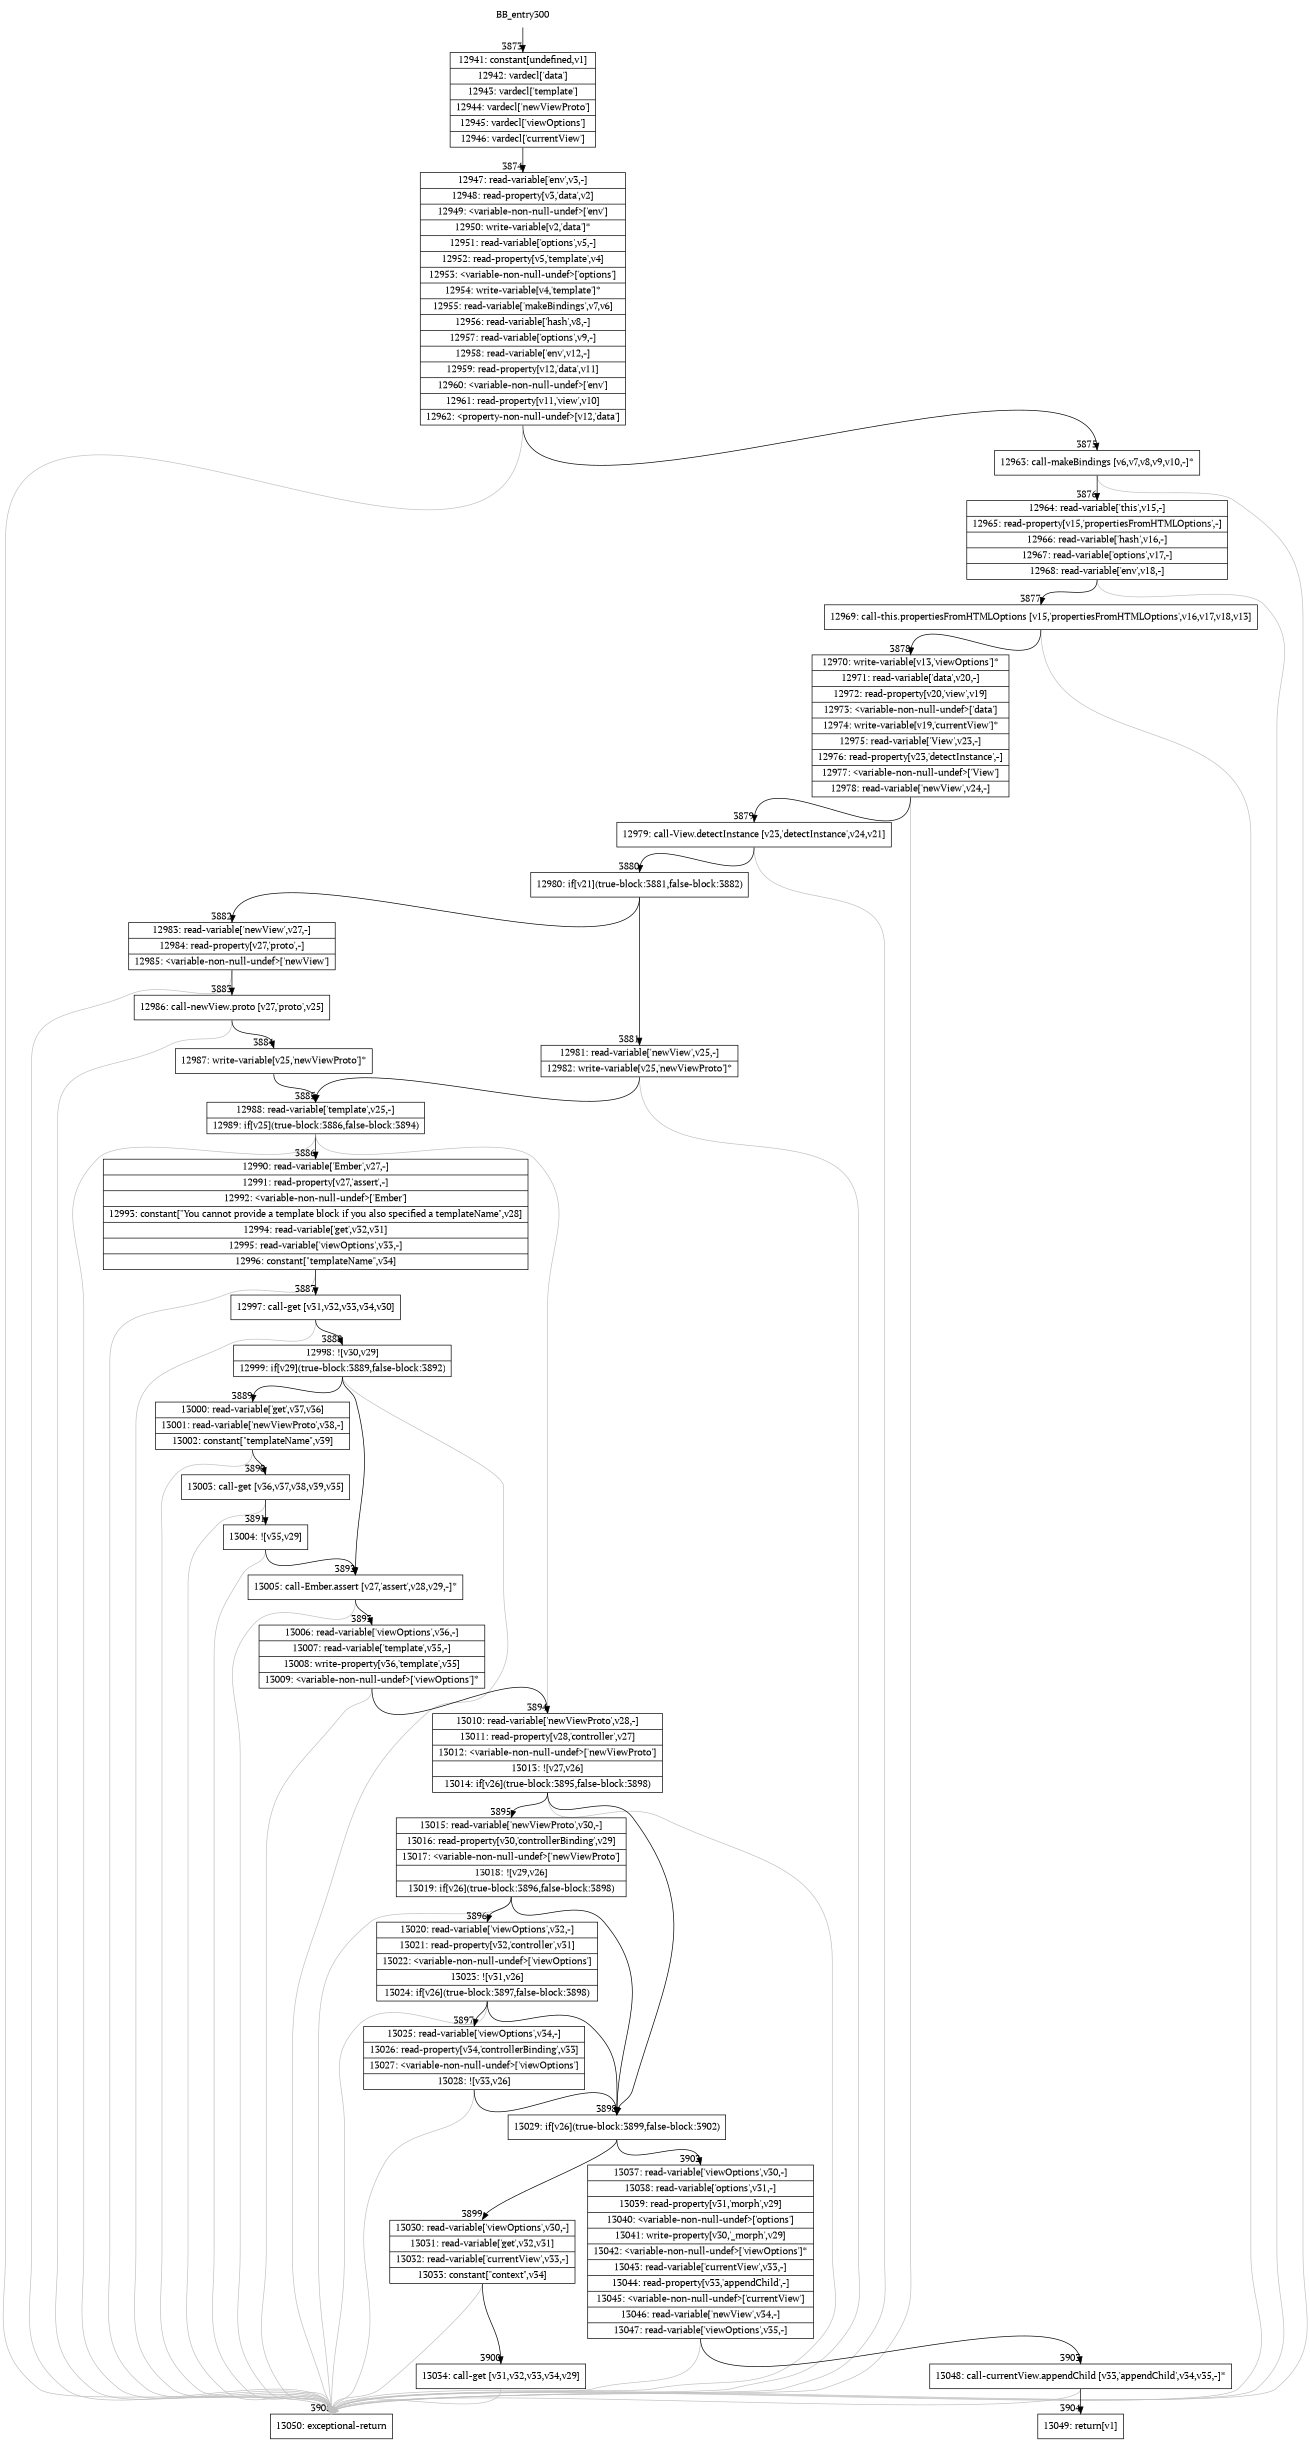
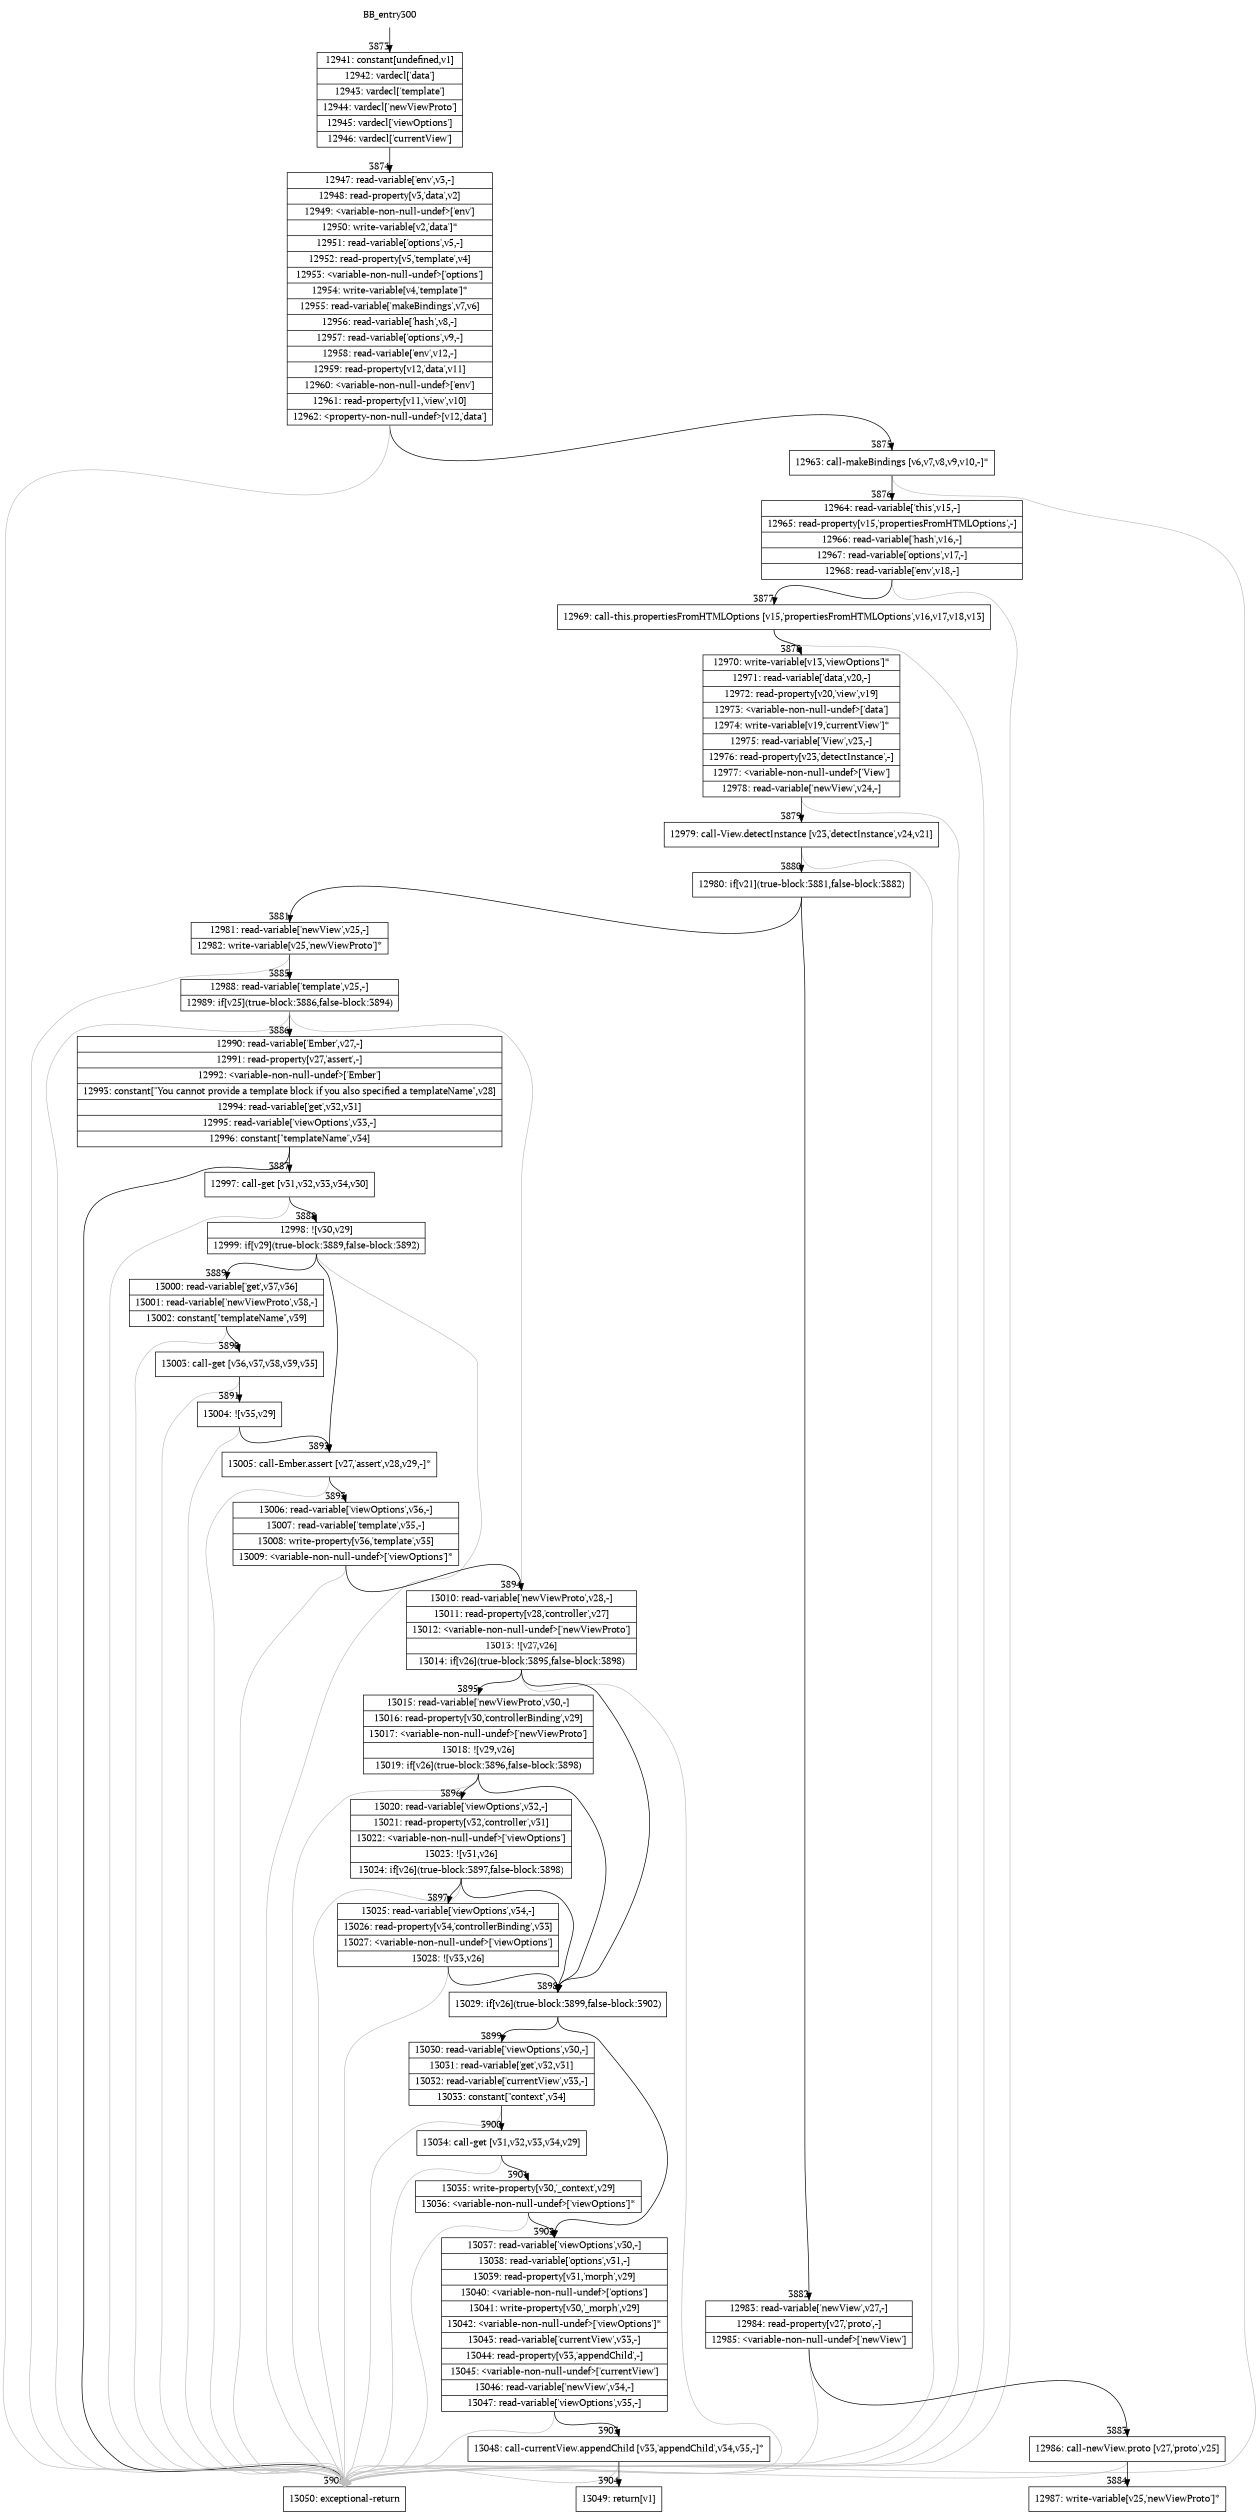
(291, 1088) -> none
(110, 1849) -> (84, 1845)
none -> (528, 2197)
